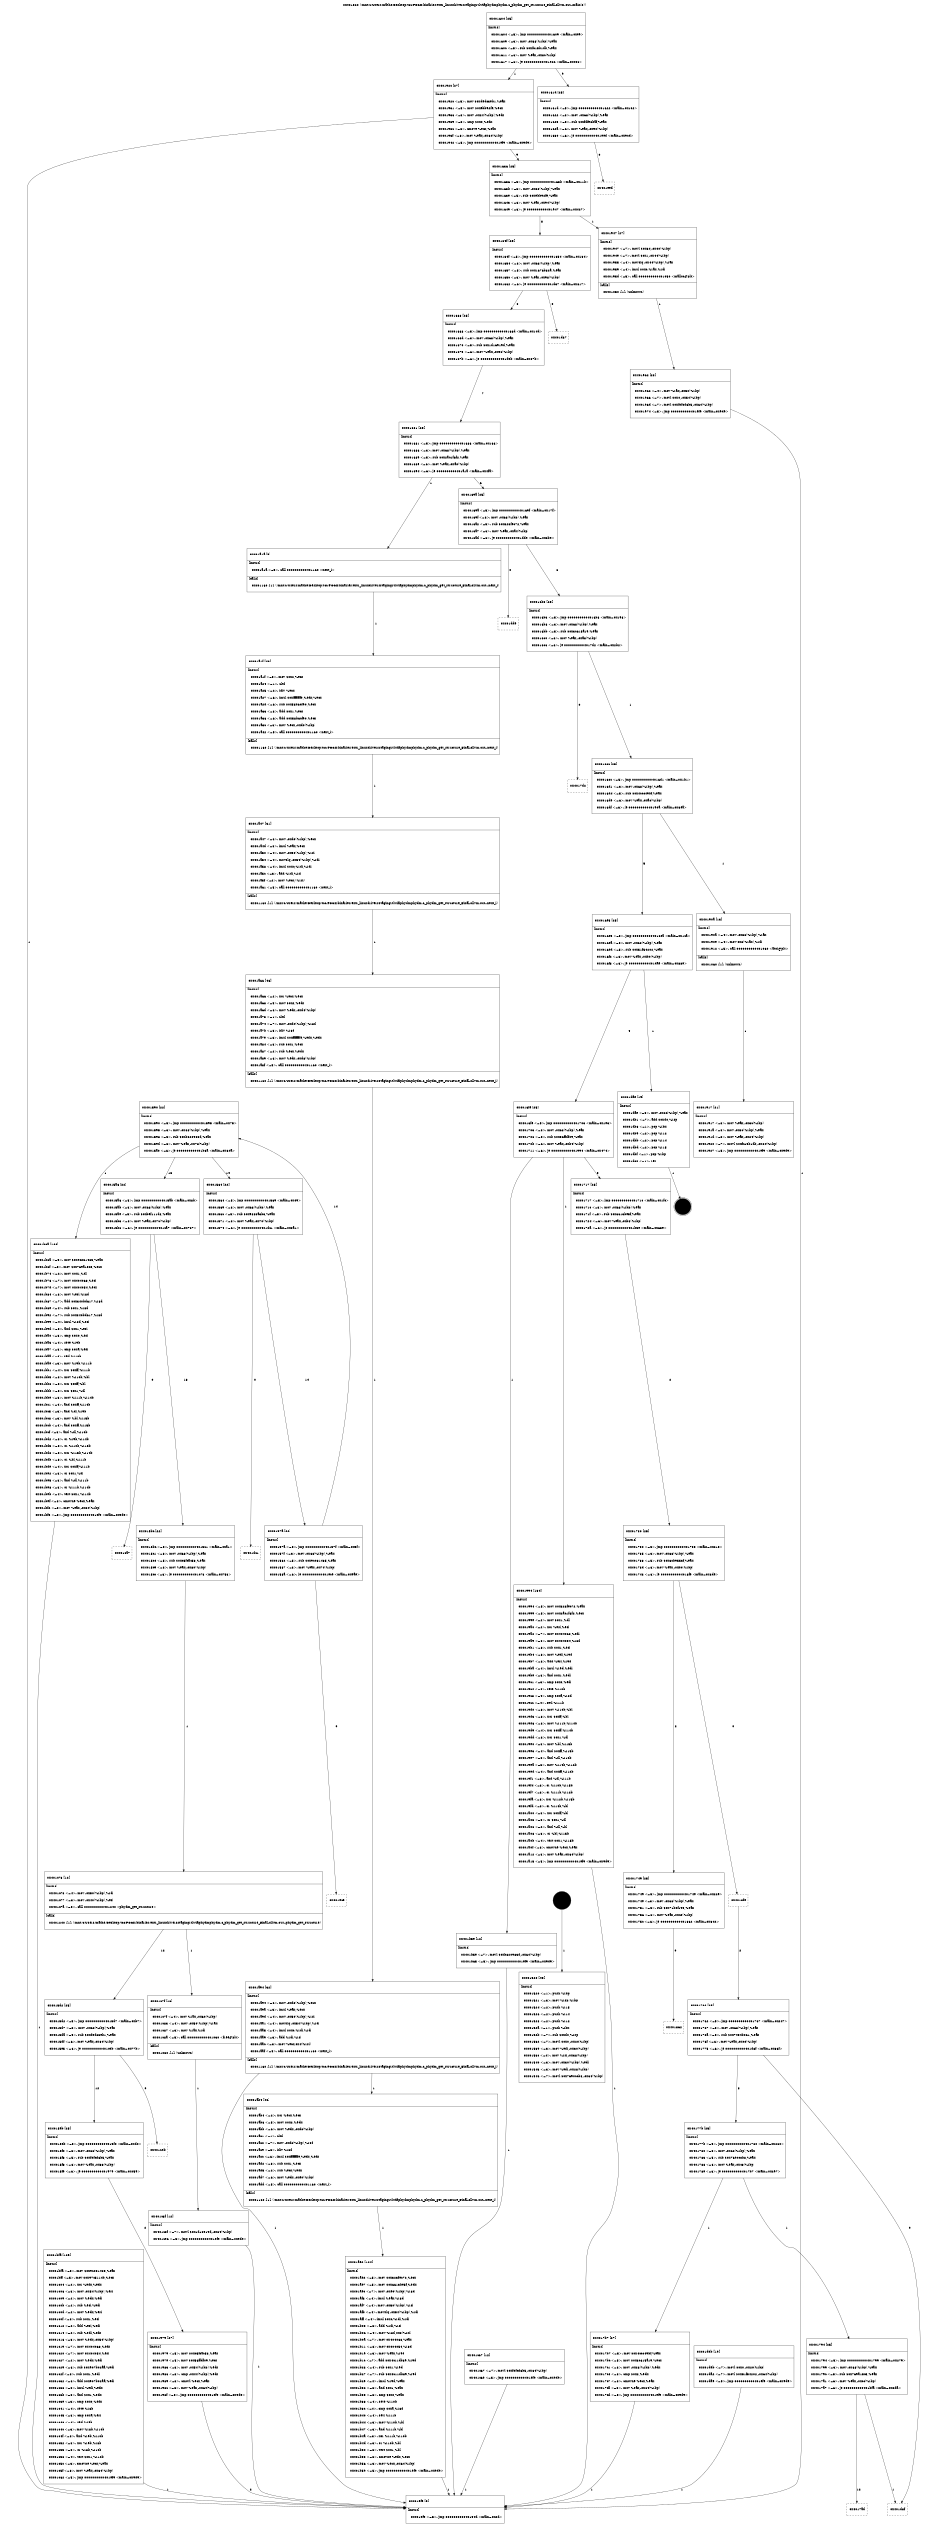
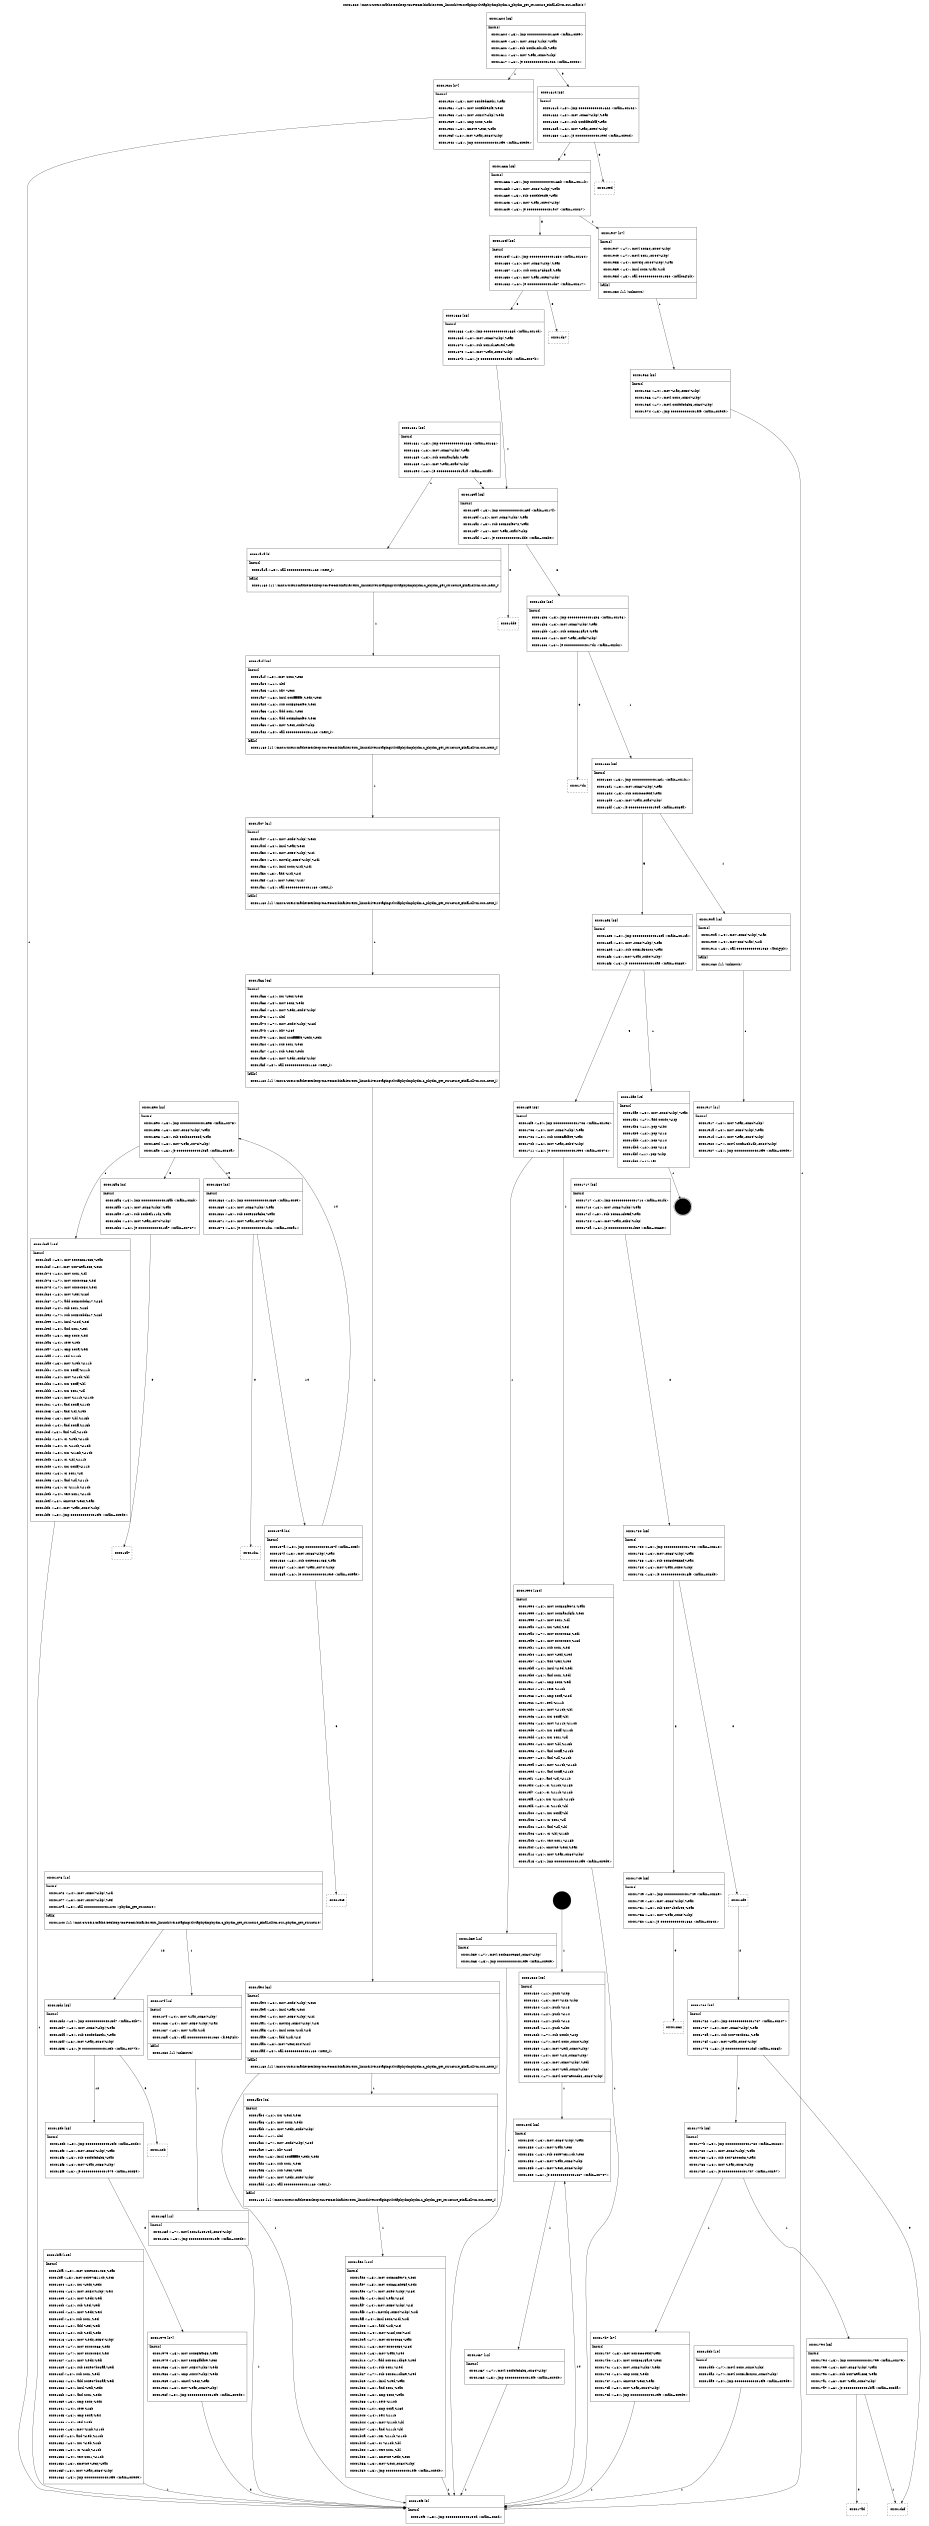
(514, 154) -> (565, 150)
(472, 393) -> (502, 426)
(592, 1167) -> none
(170, 1173) -> (170, 1173)
(185, 1553) -> none
none -> (562, 2150)
(858, 2490) -> (858, 2490)
